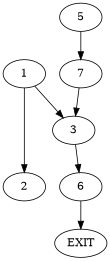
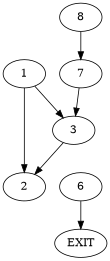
(81, 17) -> (81, 17)
(77, 154) -> (52, 155)
